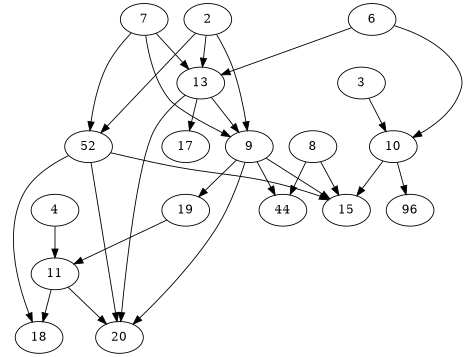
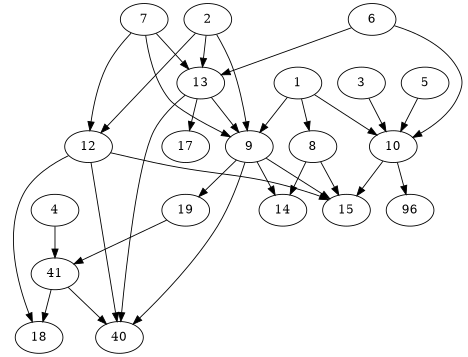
none -> (298, 83)
none -> (425, 83)
(89, 147) -> (89, 147)
(283, 210) -> (283, 210)
(55, 274) -> (55, 274)
(119, 337) -> (119, 337)
